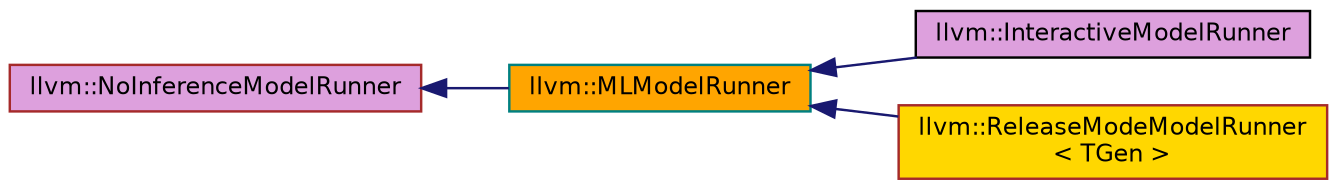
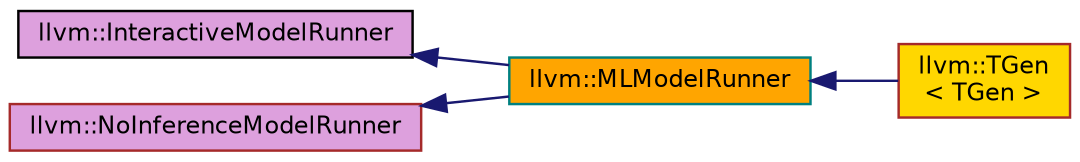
(876, 62) -> (473, 61)
(1113, 142) -> (984, 81)
